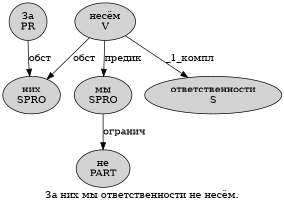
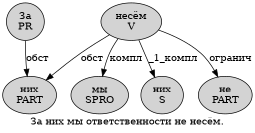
(123, 58) -> (126, 58)
(32, 95) -> (30, 95)
(213, 95) -> (162, 95)
(103, 128) -> (190, 45)
